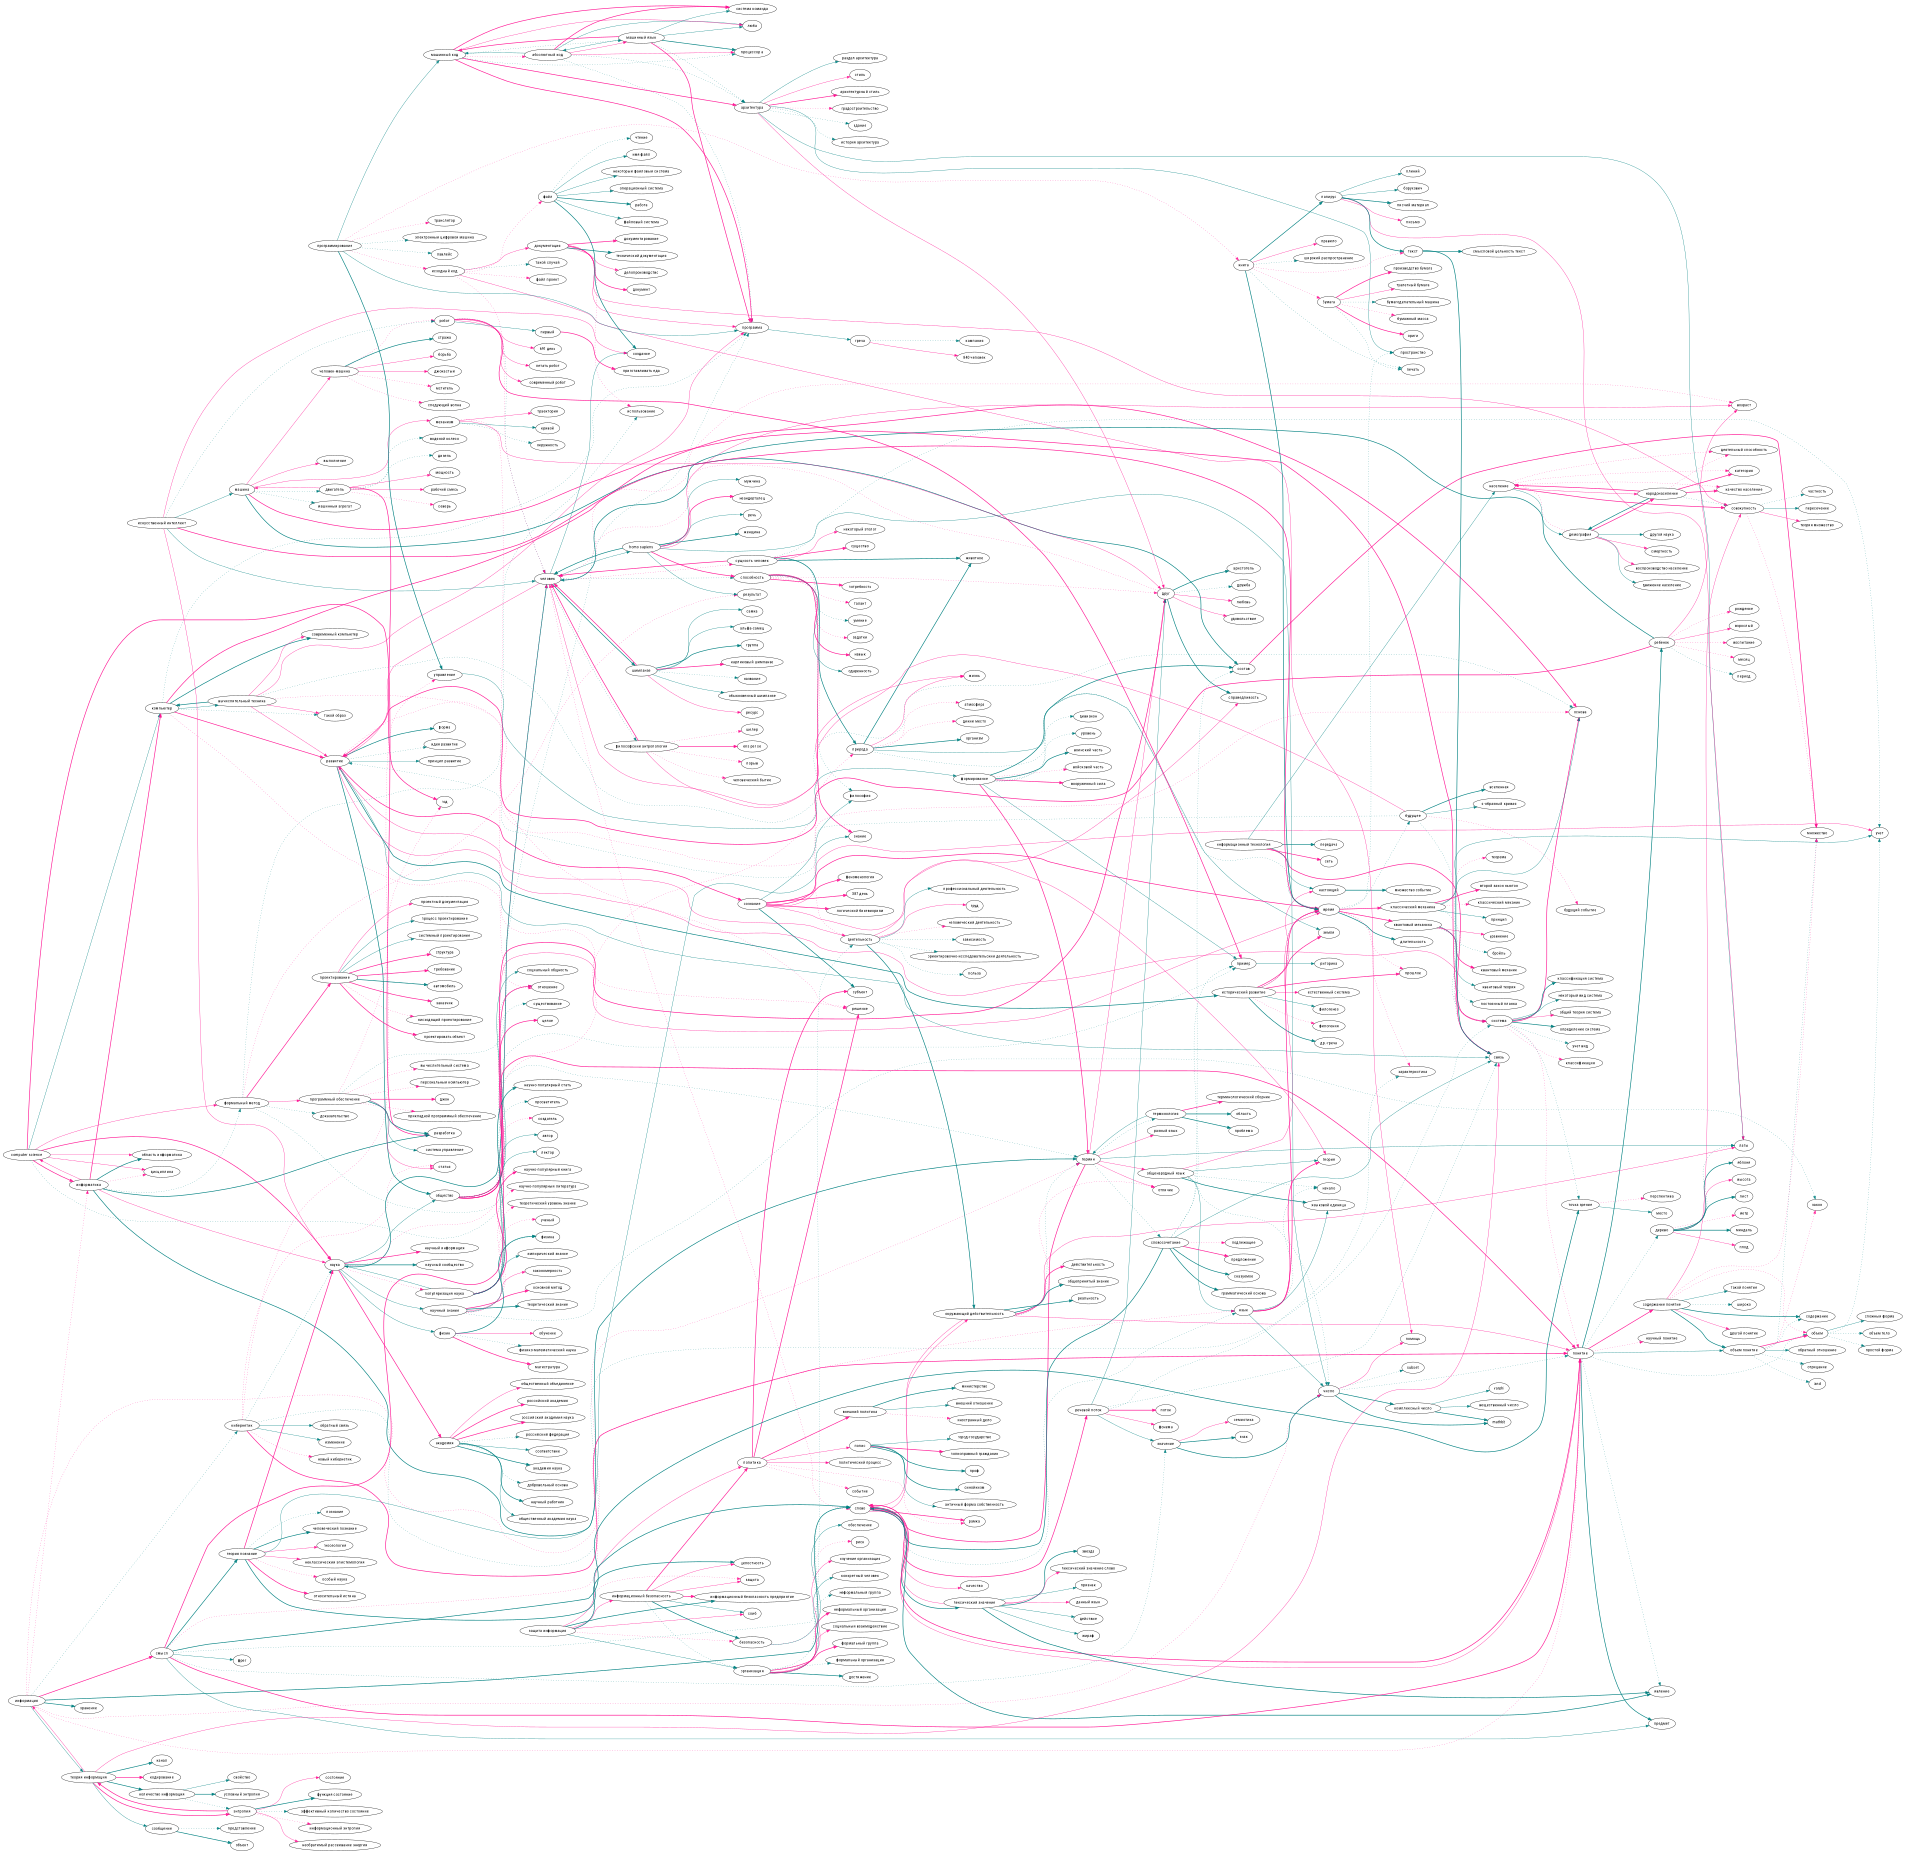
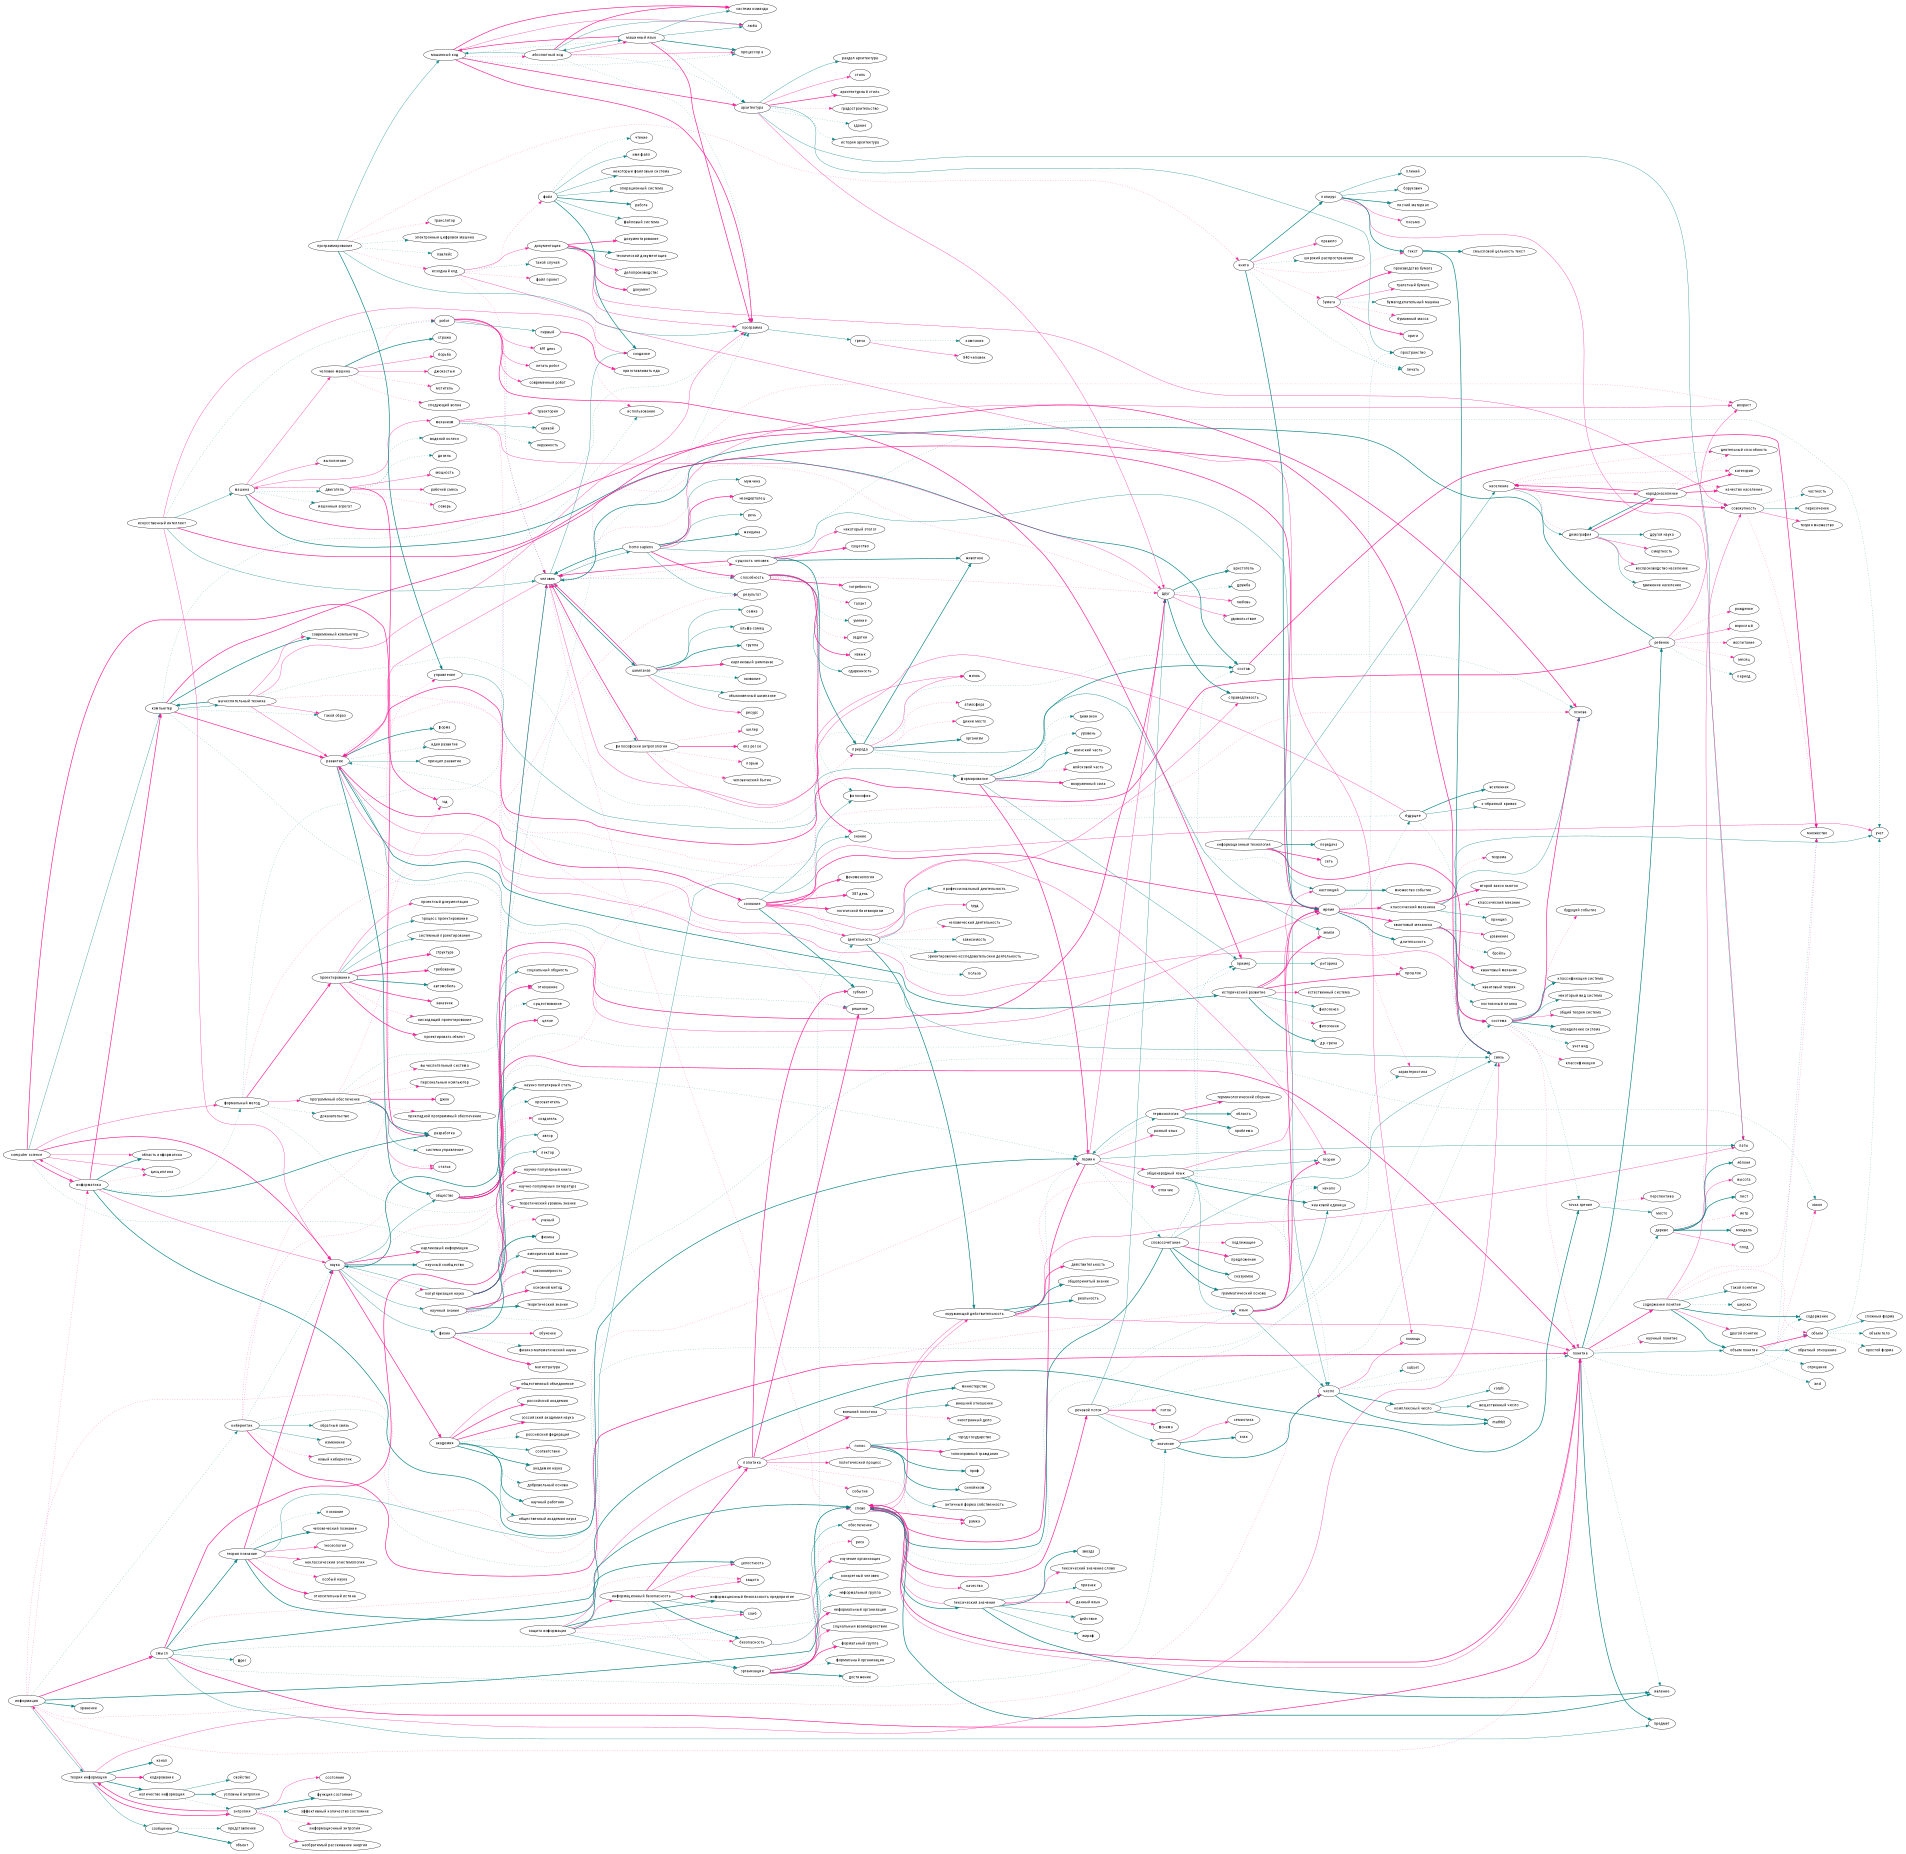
(1511, 835) -> (1549, 967)
(490, 890) -> (490, 890)
(445, 1248) -> (445, 1248)
